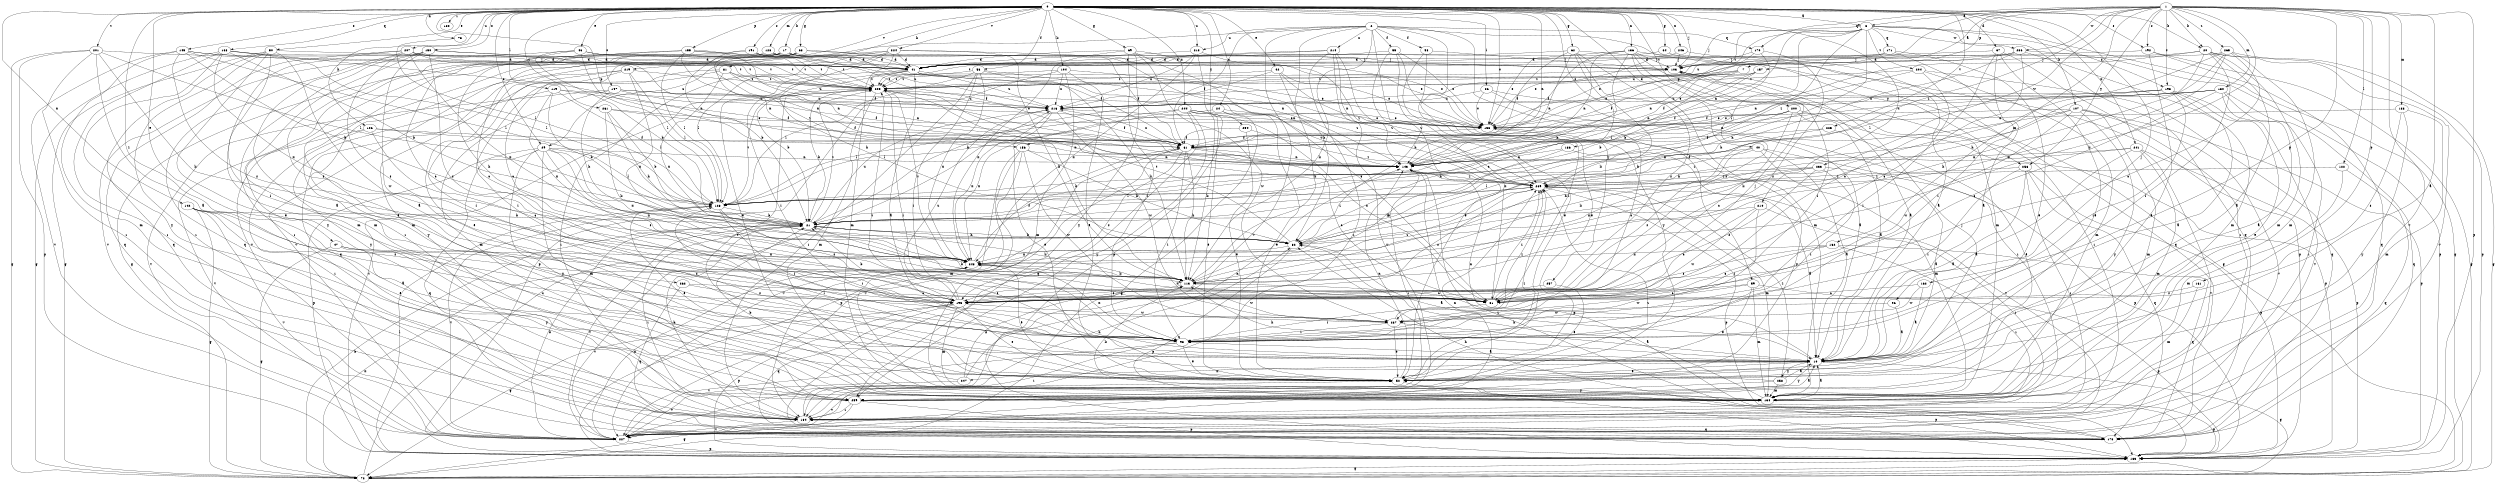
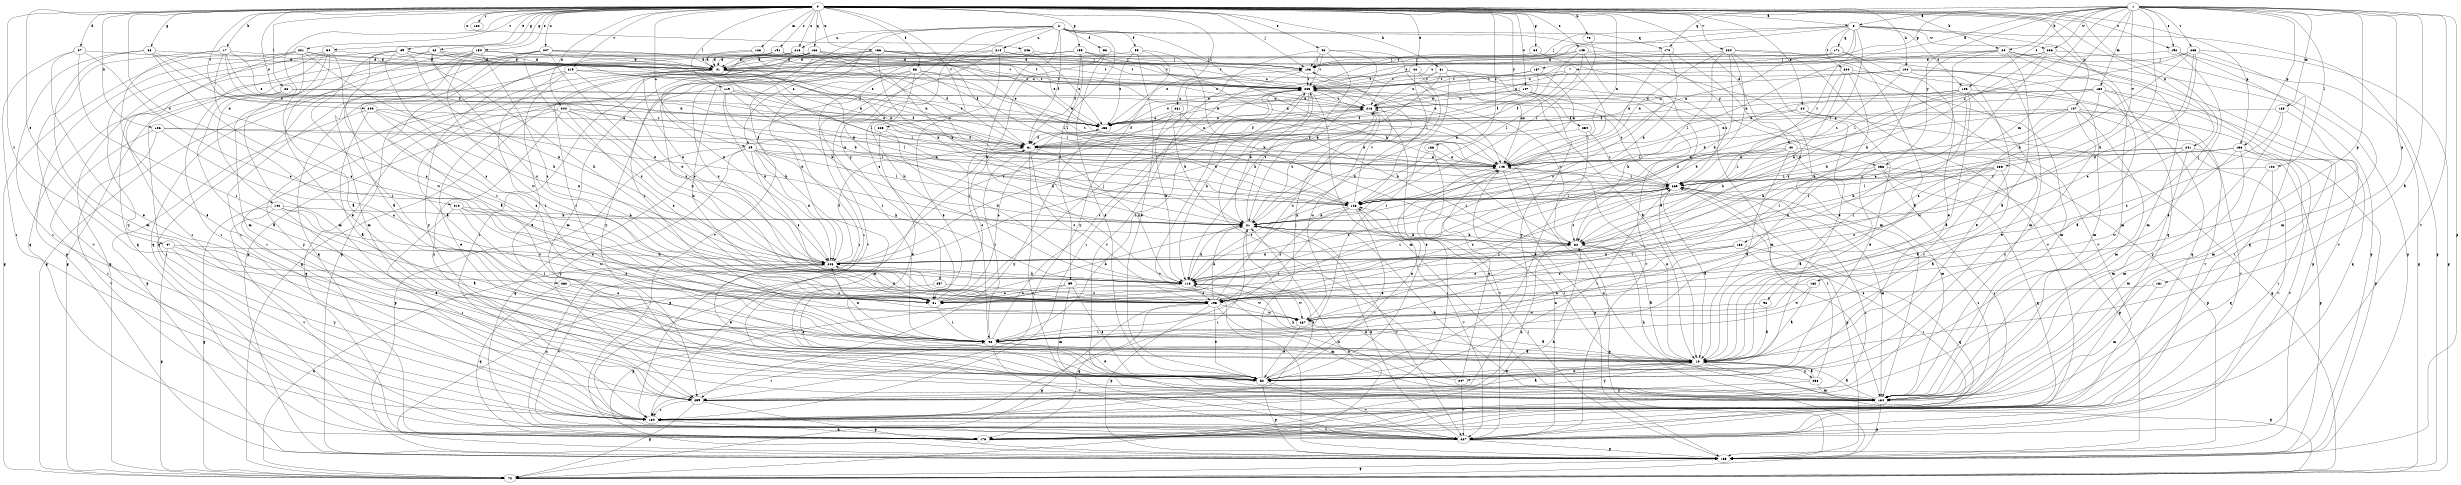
(1671, 153) -> (1745, 176)
(1164, 246) -> (991, 238)
